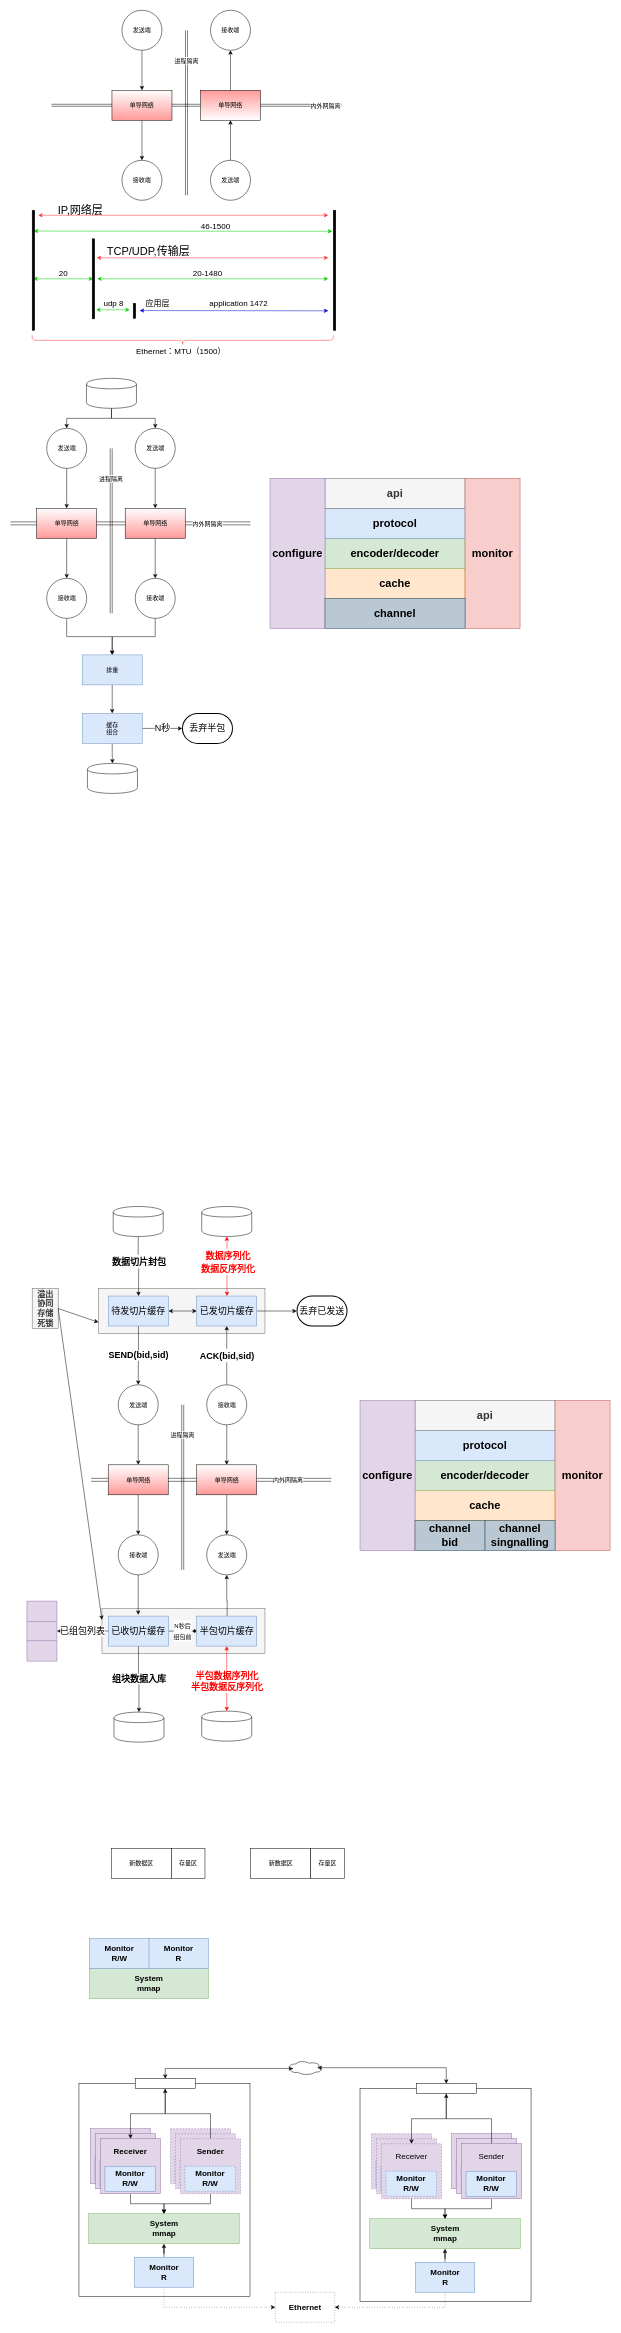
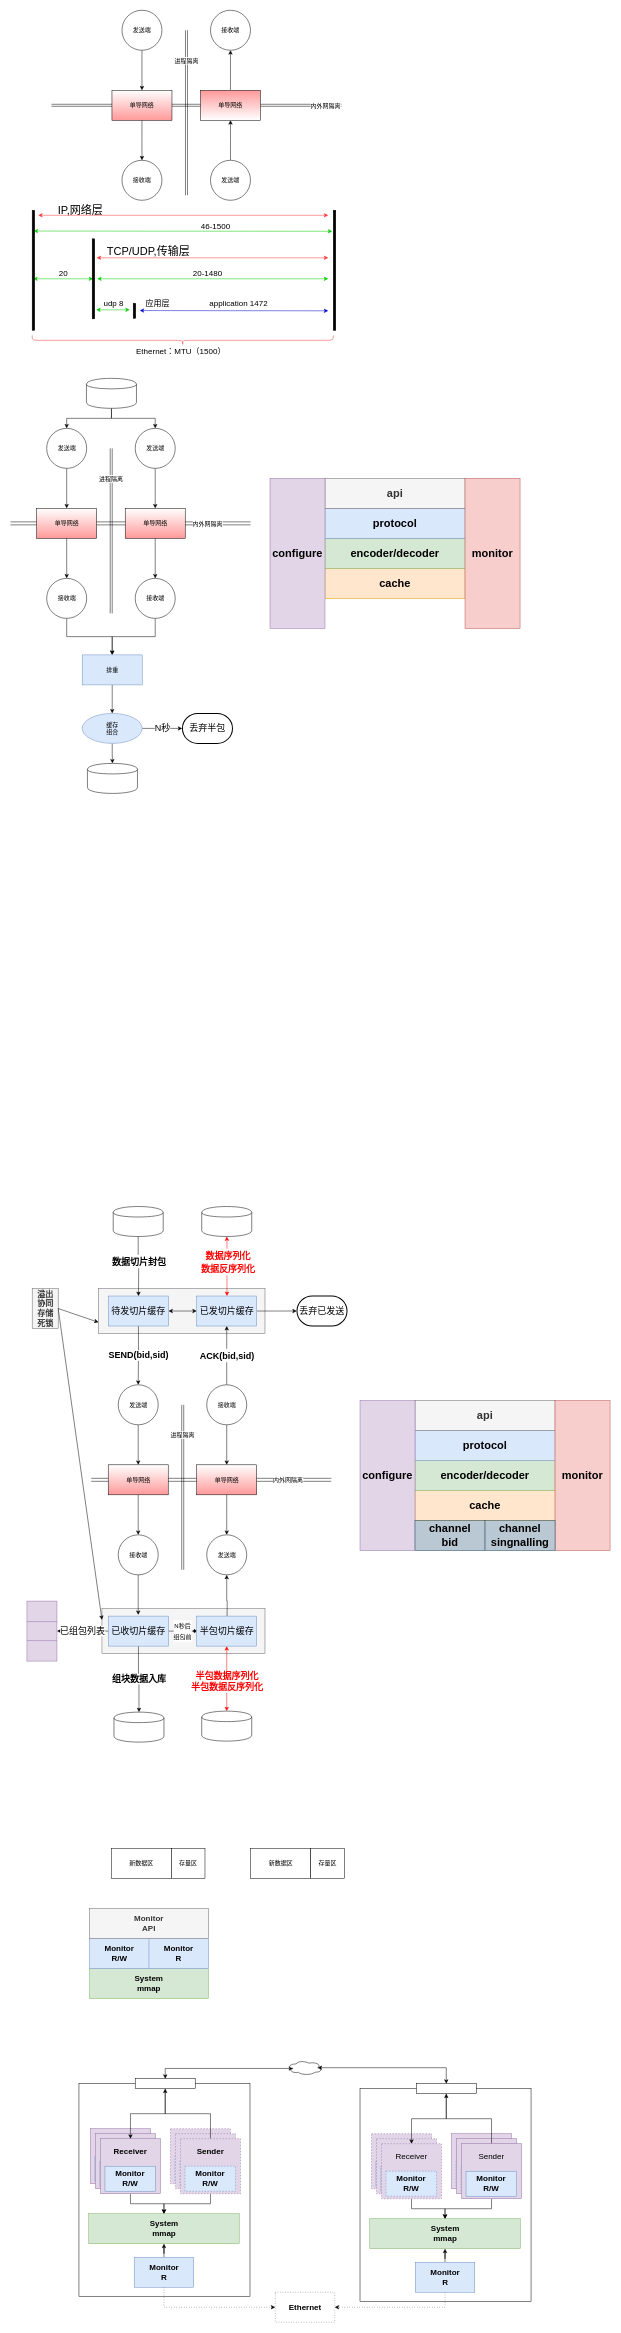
(395, 613) -> none
(112, 728) -> (112, 728)
none -> (149, 1923)
